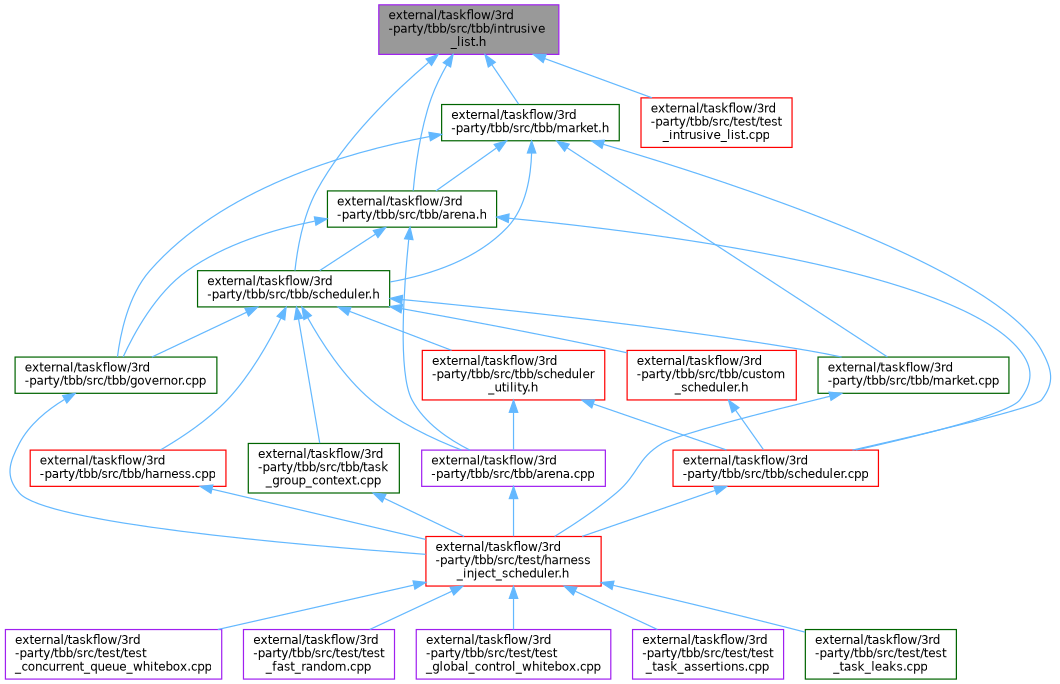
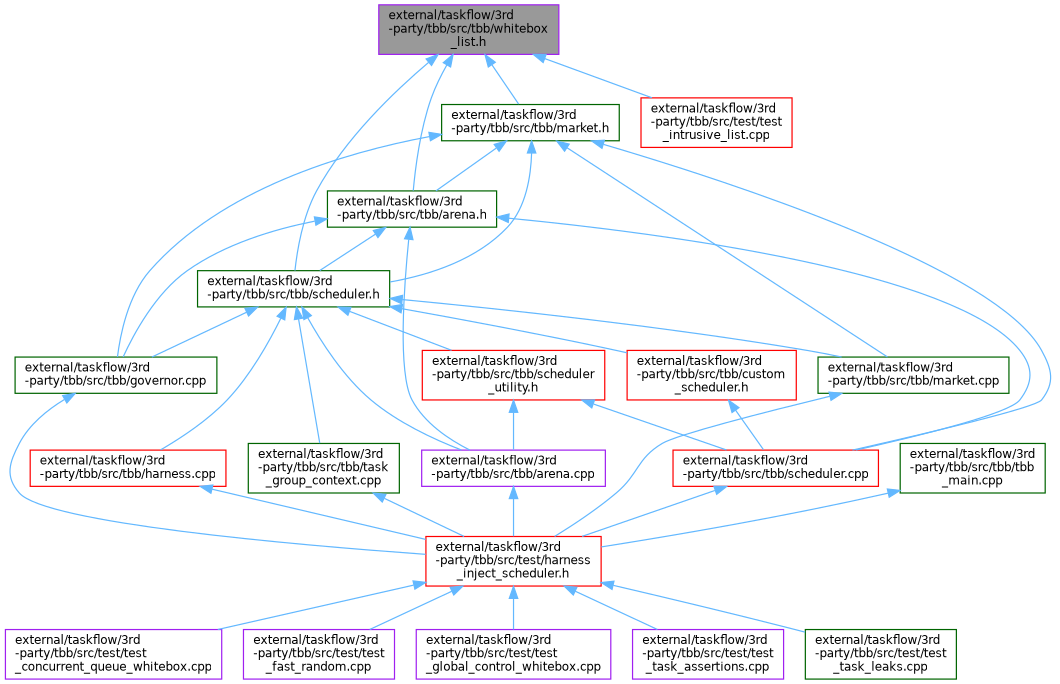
(469, 30) -> (469, 30)
none -> (973, 468)
